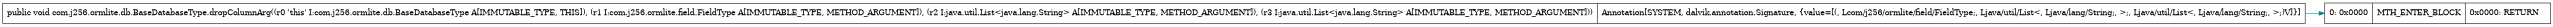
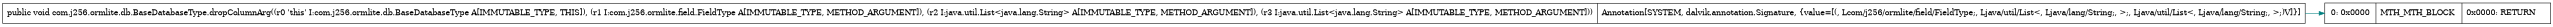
(2419, 13) -> (2417, 13)
